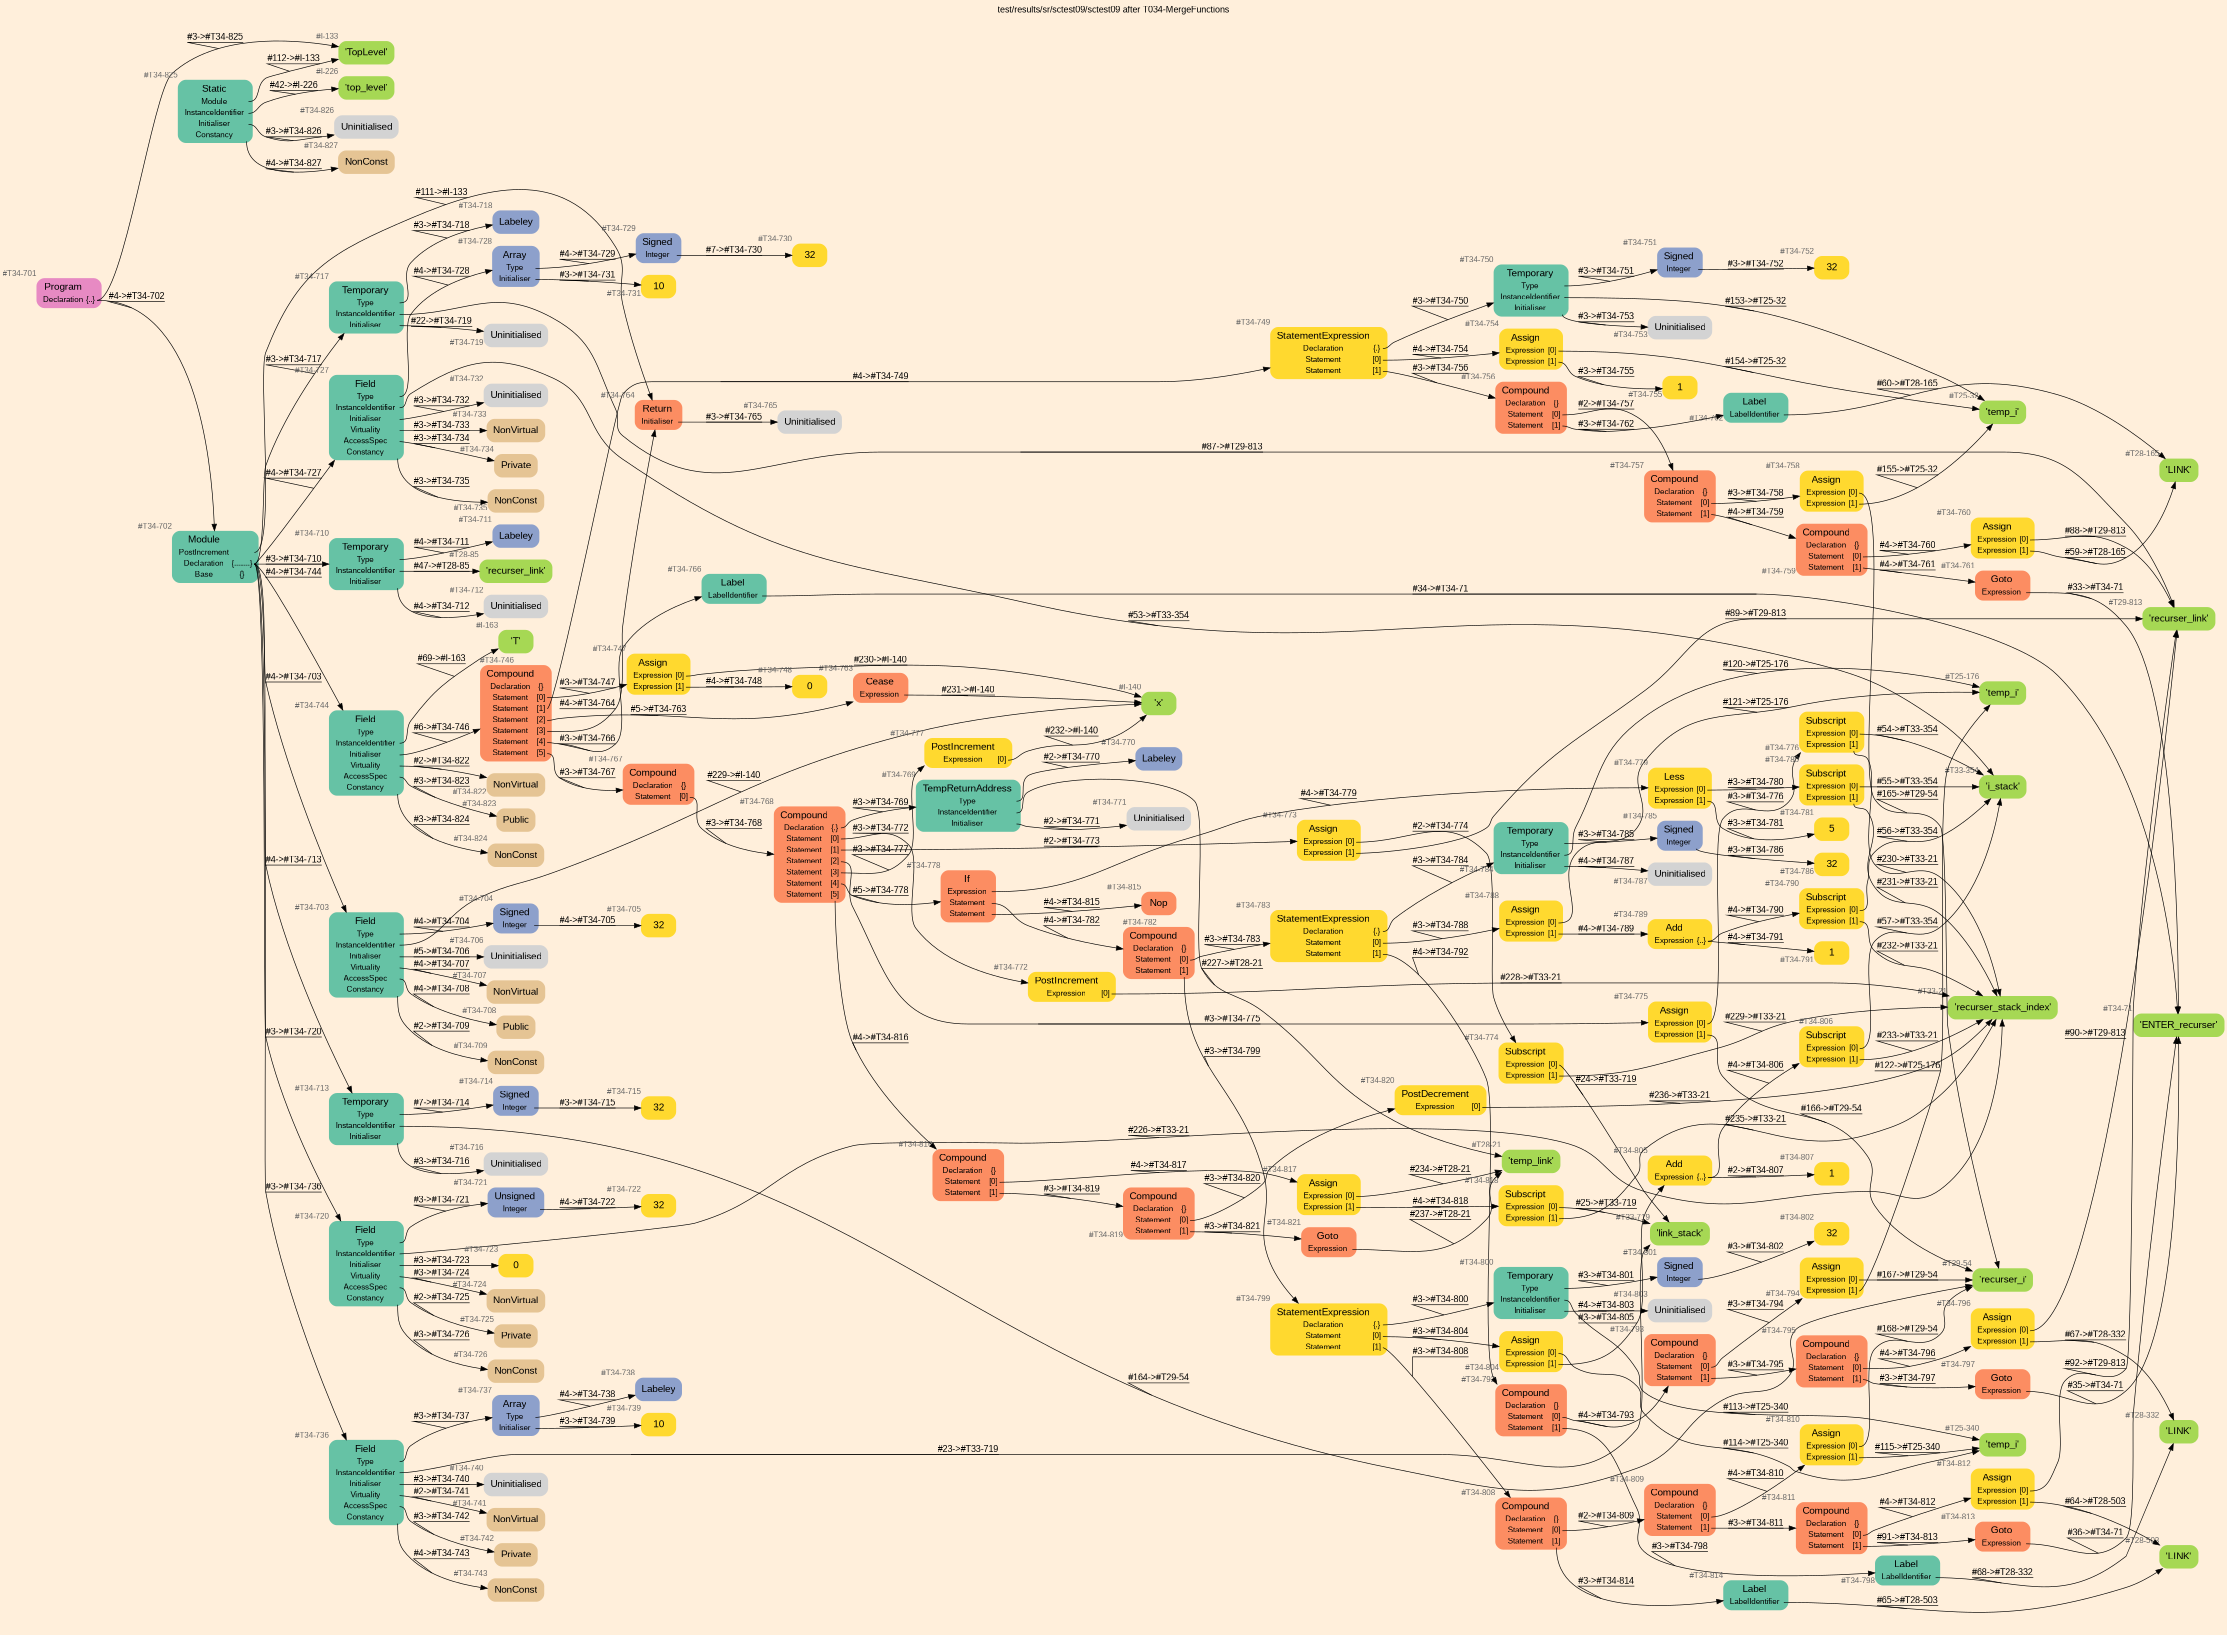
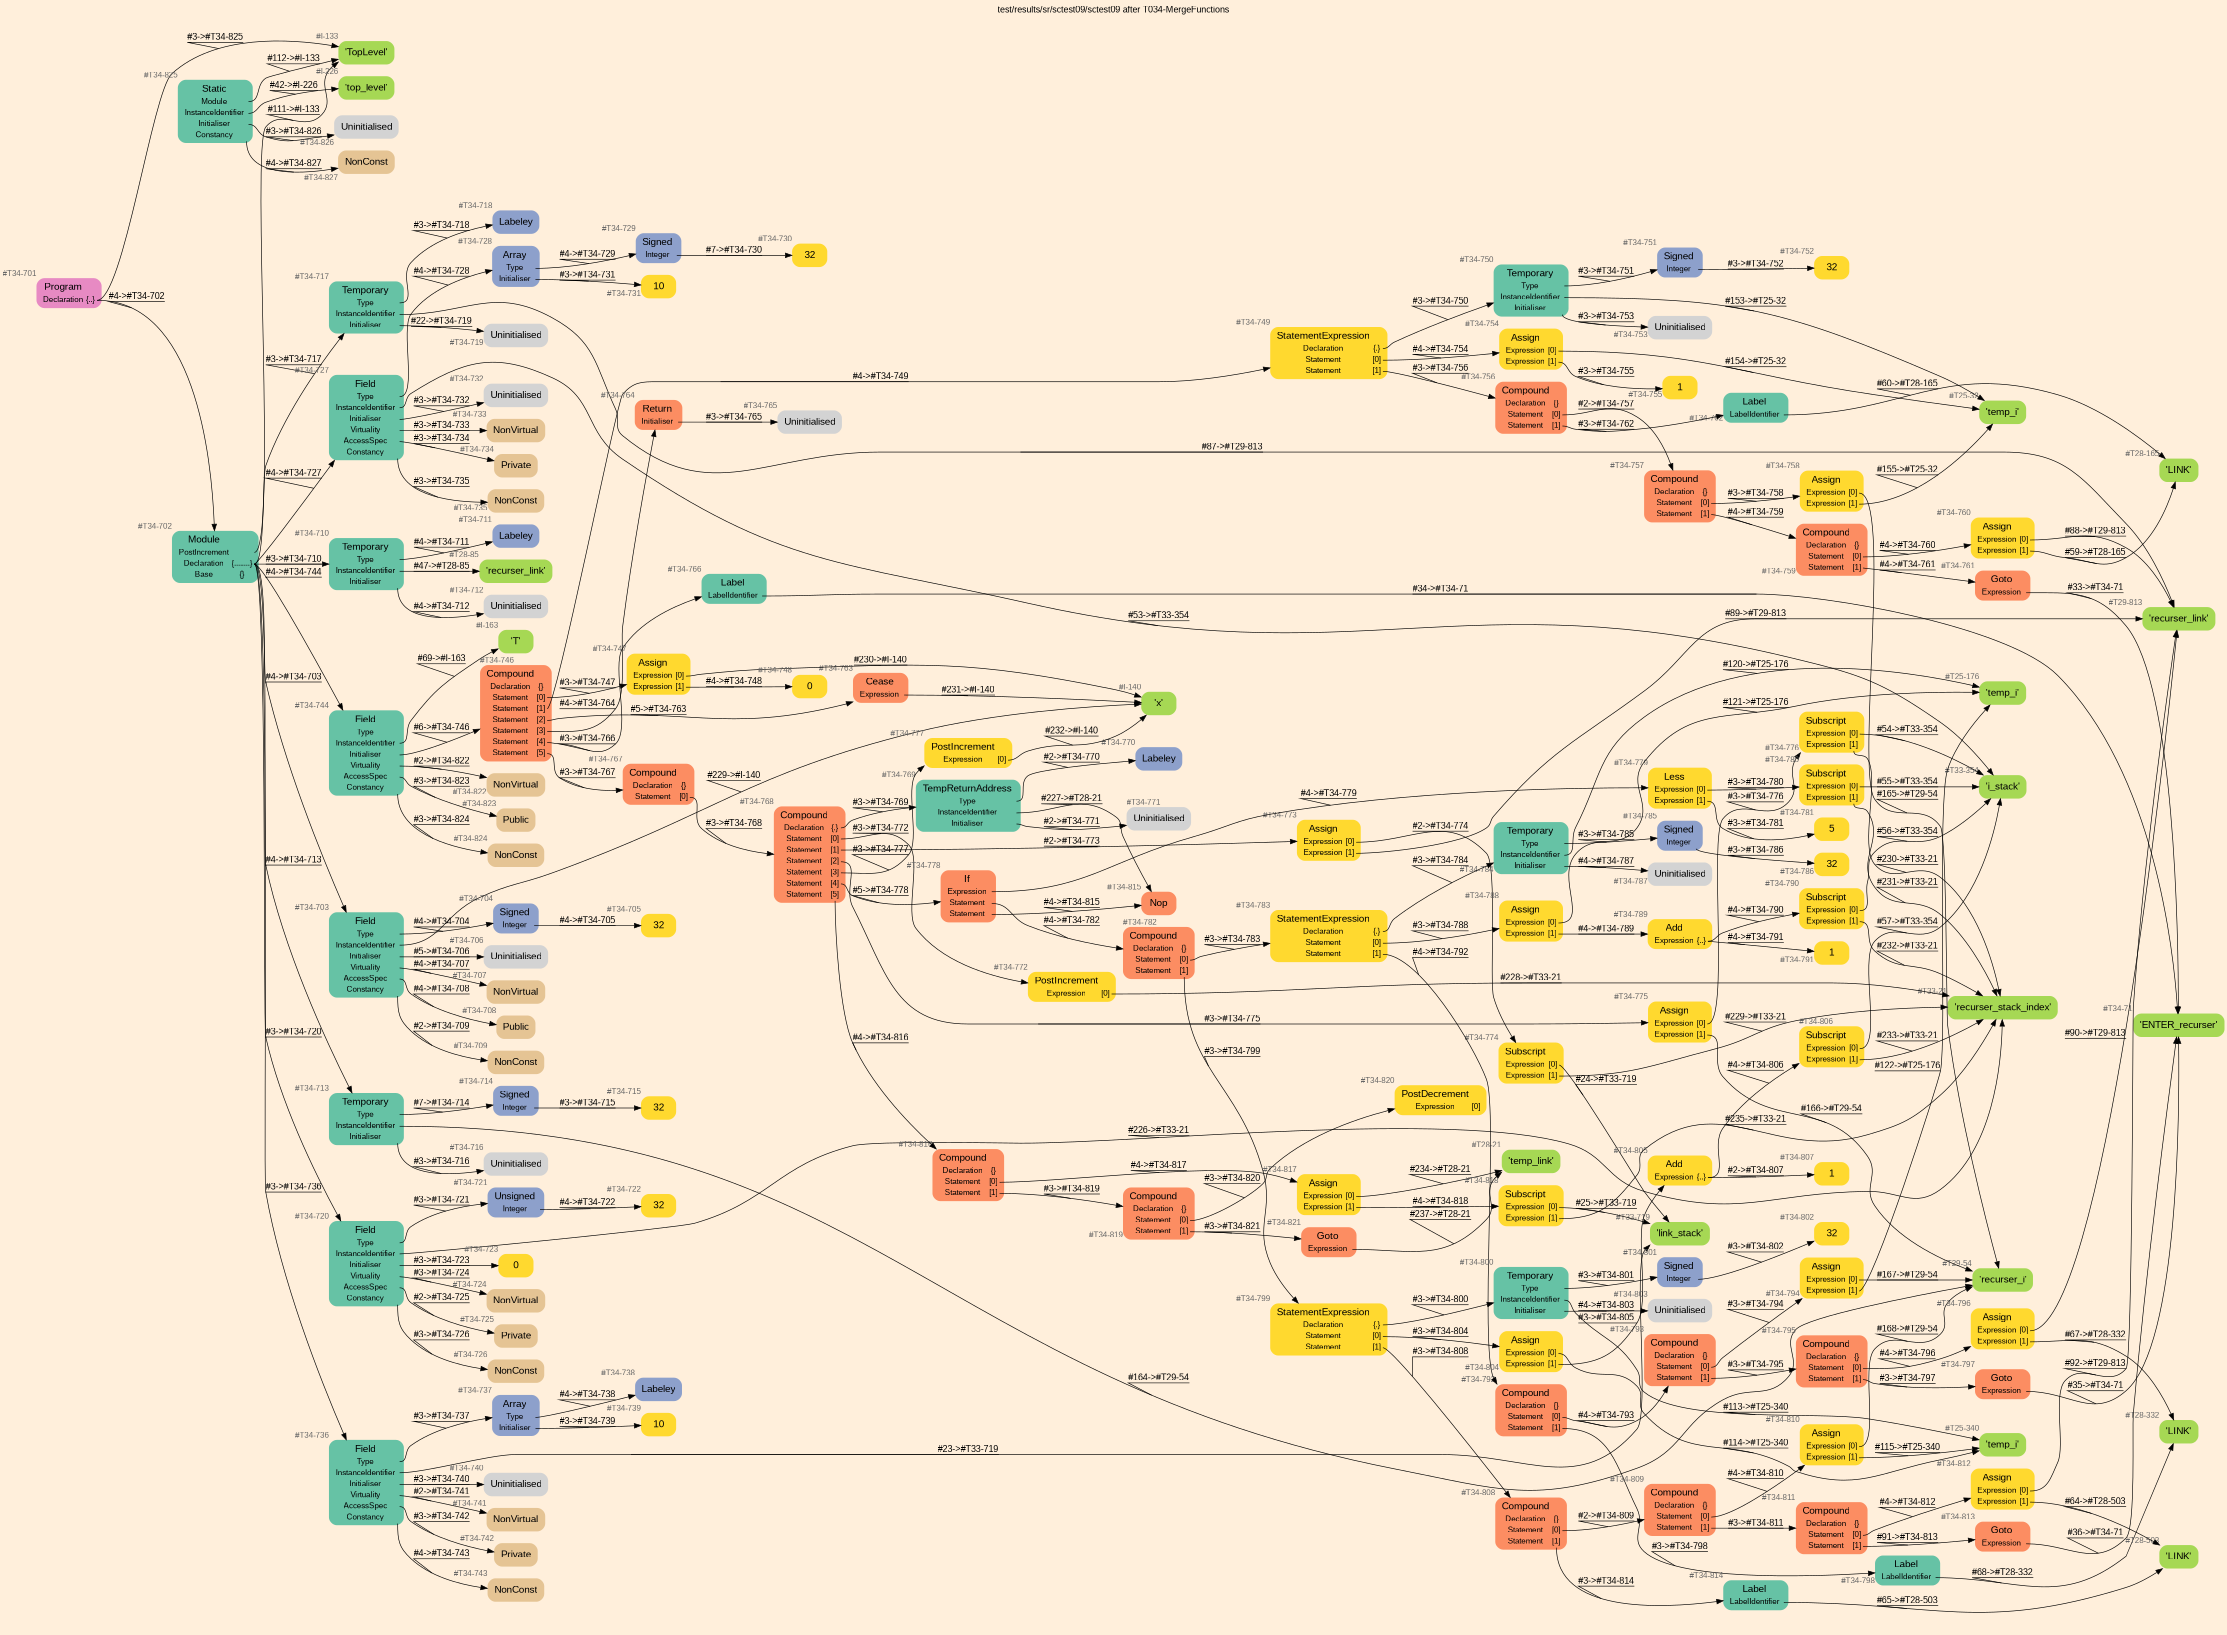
(399, 223) -> (262, 284)
(1201, 963) -> (1105, 810)
(1730, 1100) -> none
